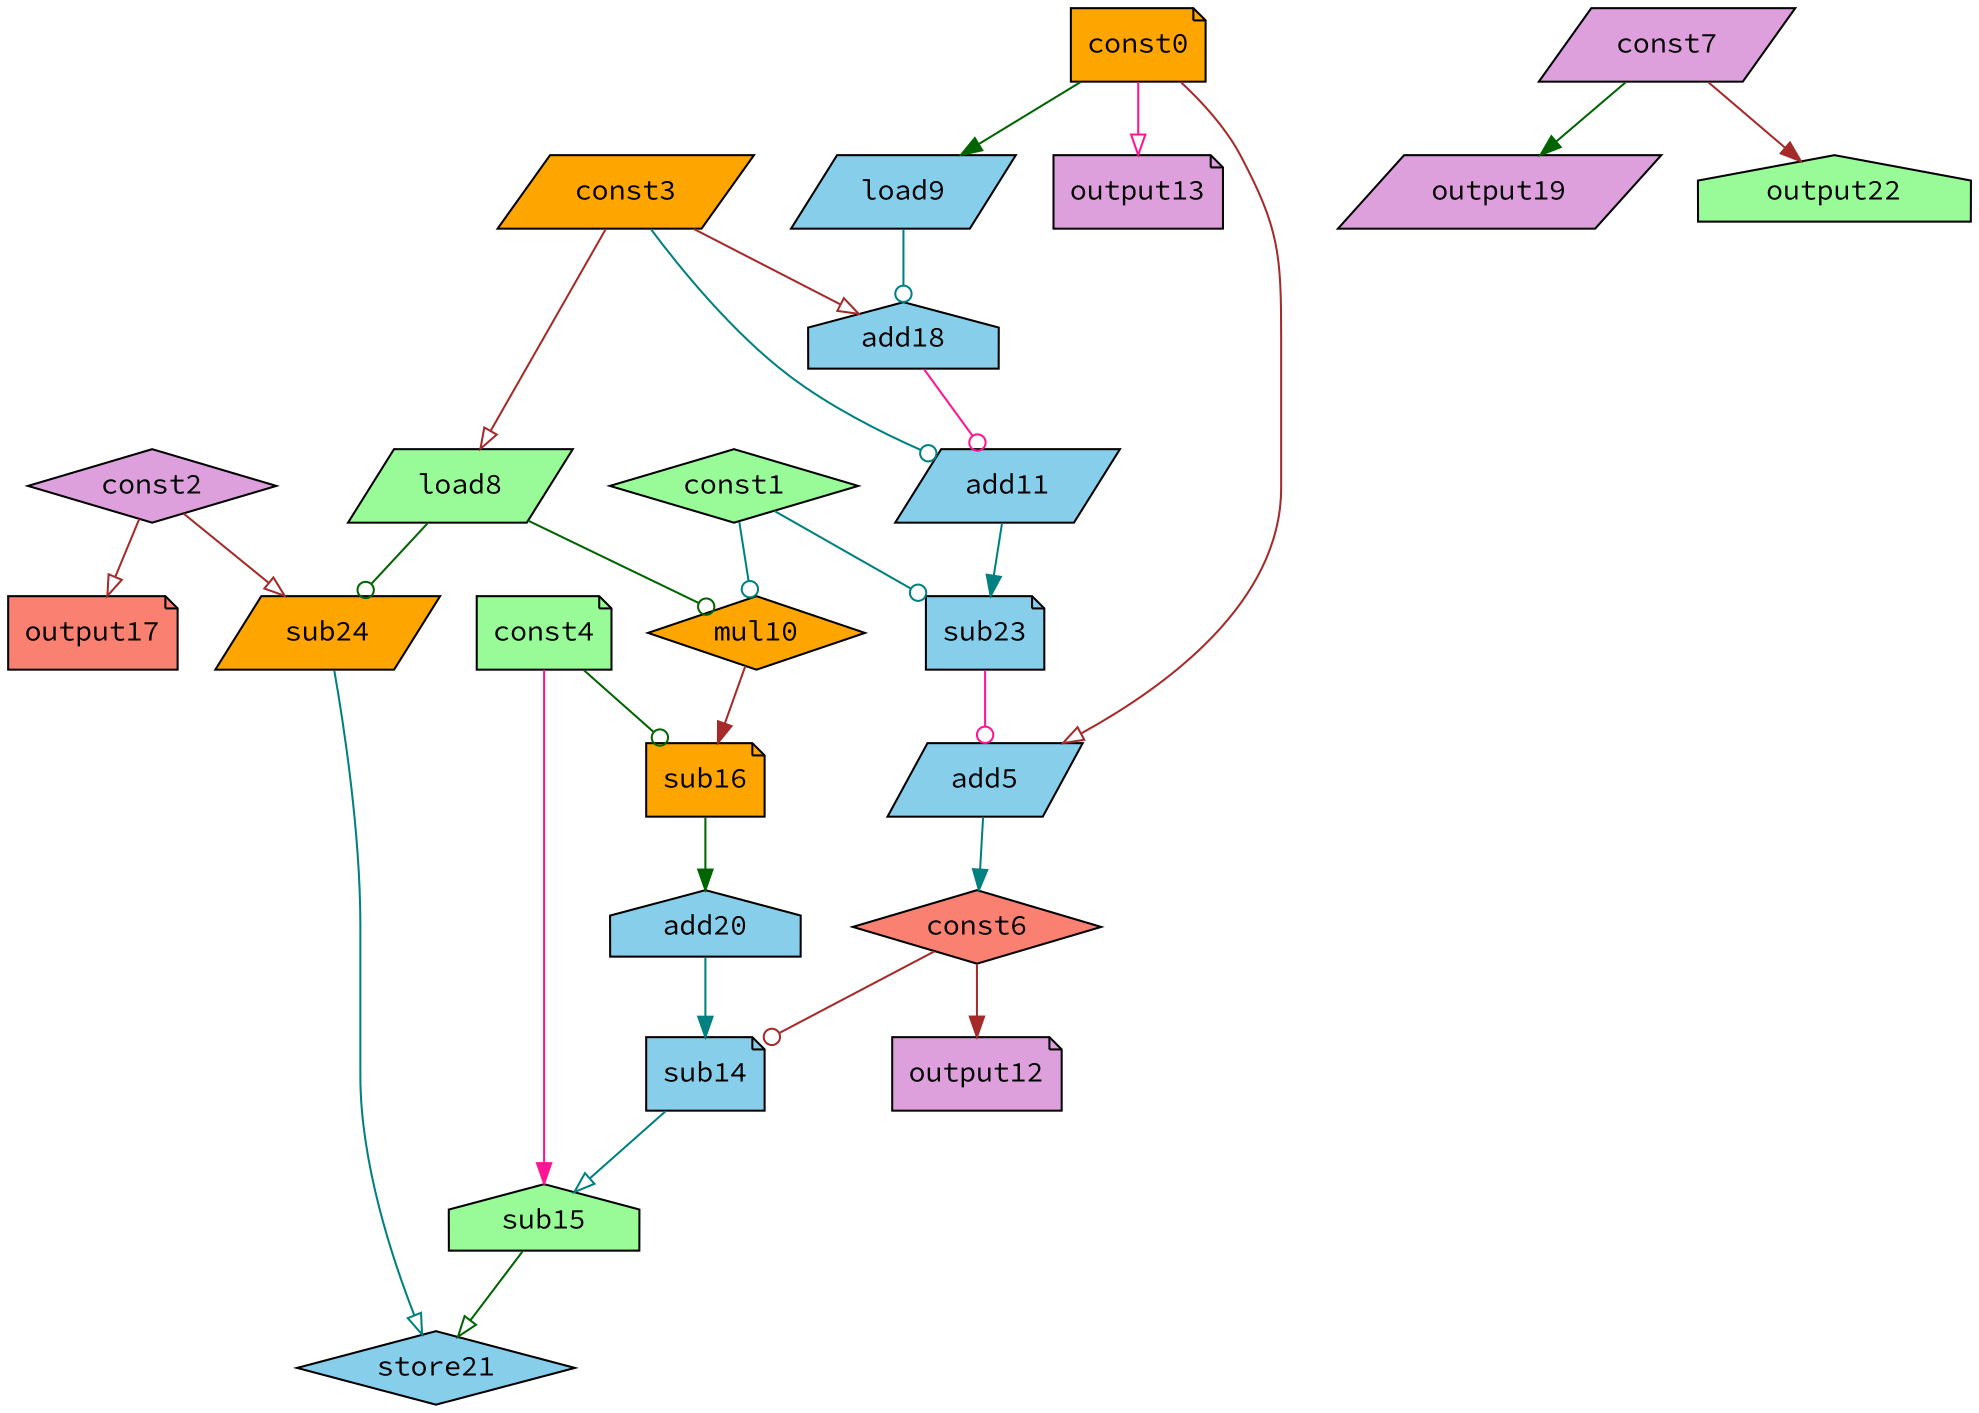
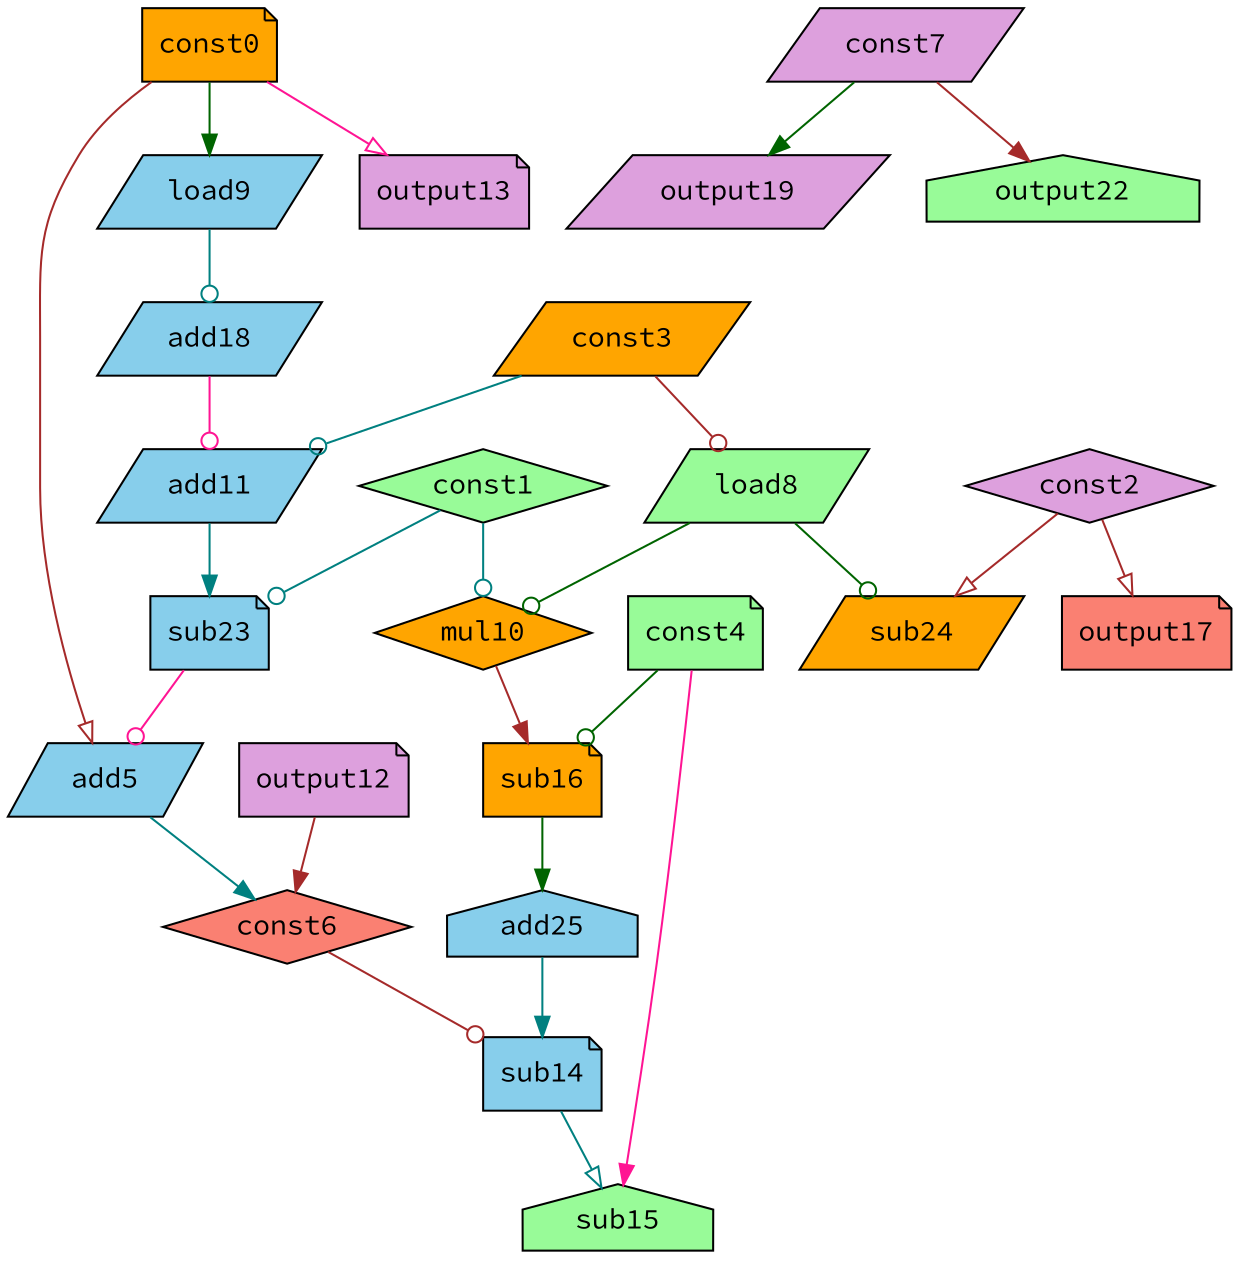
(767, 267) -> none
(548, 330) -> (684, 406)
(903, 339) -> (210, 339)
(705, 927) -> (542, 927)
(977, 990) -> (308, 844)
(436, 1368) -> none
